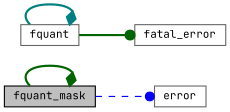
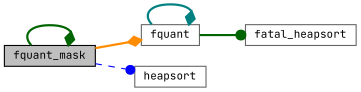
(180, 35) -> (301, 35)
none -> (112, 45)
(180, 96) -> (170, 77)
